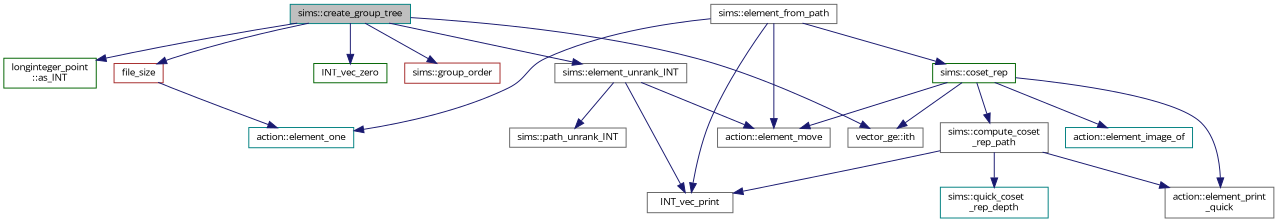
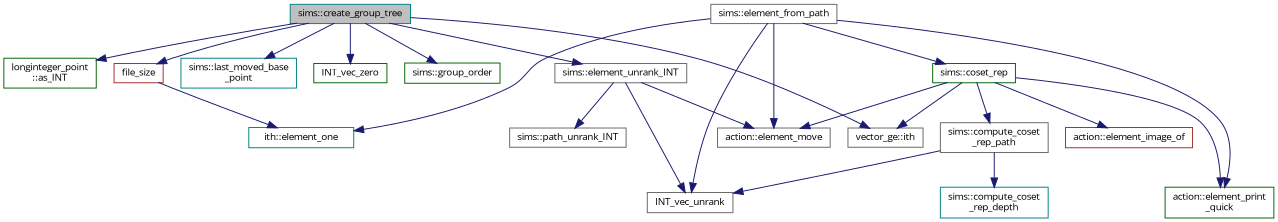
none -> (239, 73)
(452, 73) -> (452, 73)
(301, 138) -> (301, 138)
(1129, 138) -> (1129, 138)
(1101, 169) -> (1065, 55)
(690, 203) -> (690, 203)
(994, 203) -> (994, 203)
(1219, 203) -> (1219, 203)
